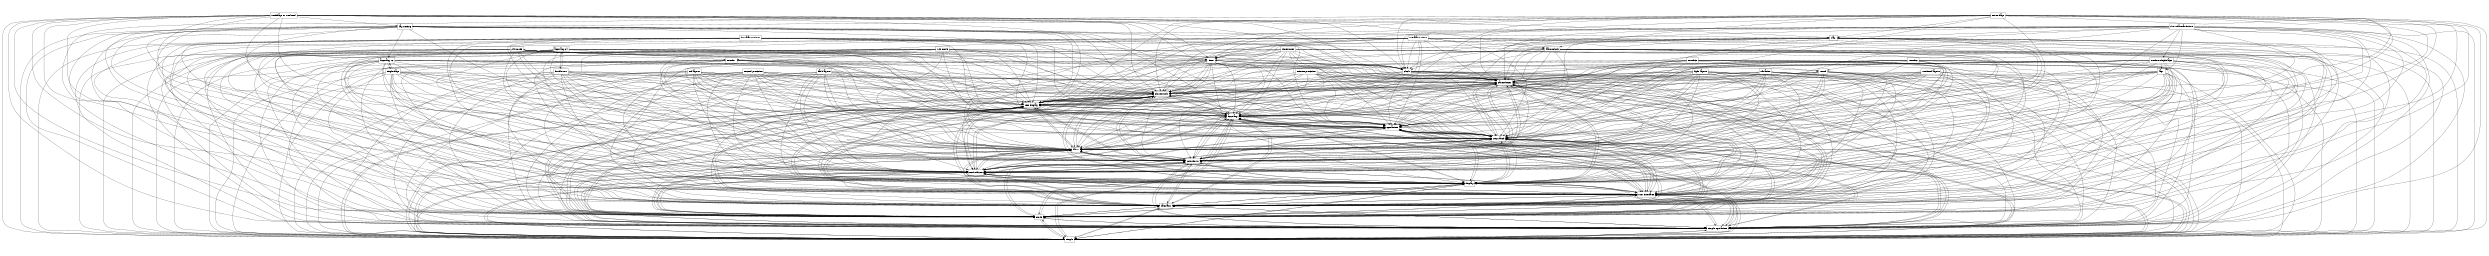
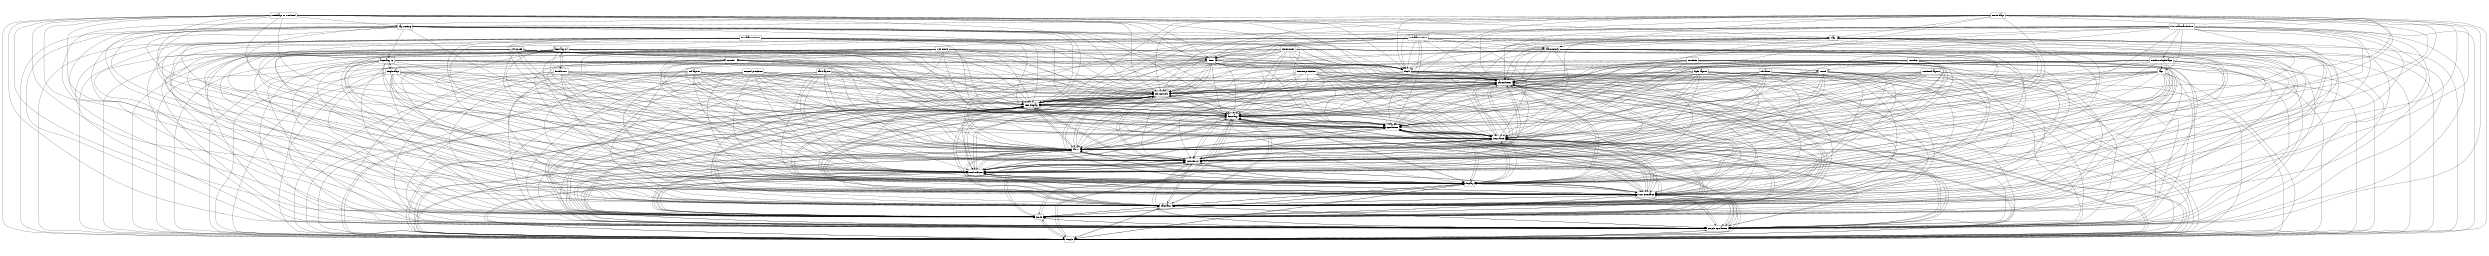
none -> (811, 29)
(1464, 45) -> (1695, 41)
(1209, 139) -> none
none -> (762, 171)
